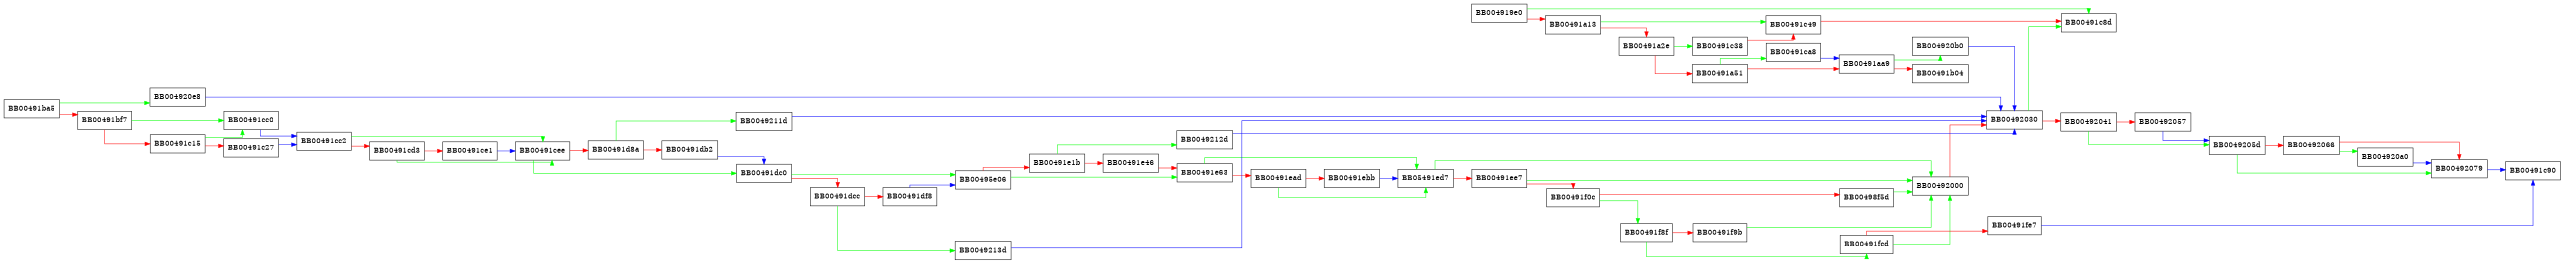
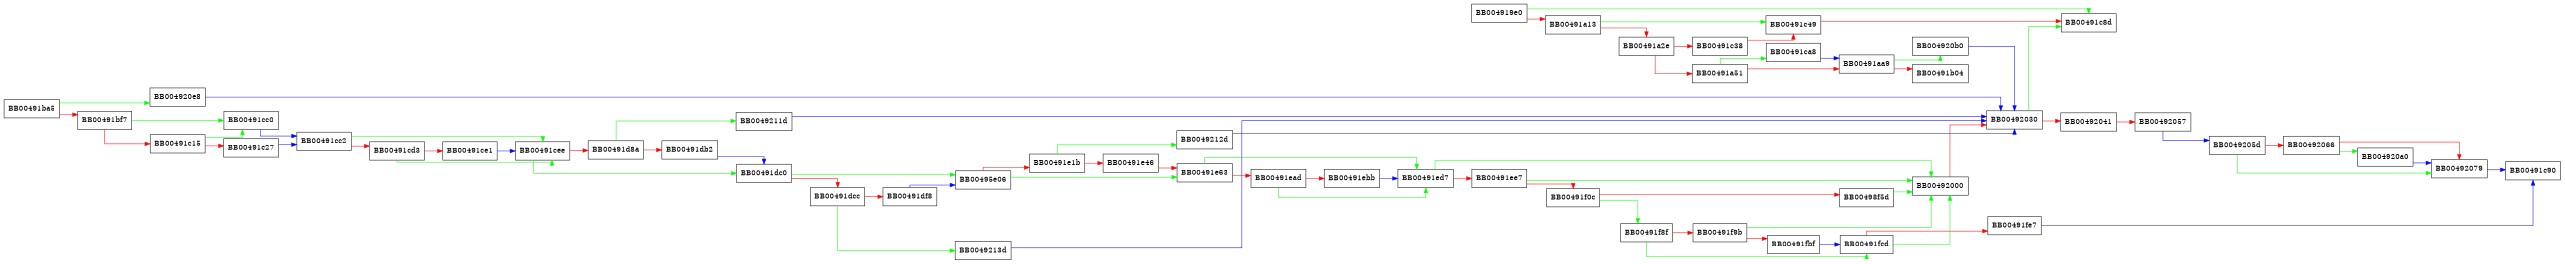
(1681, 46) -> (1681, 46)
(2140, 145) -> none
(1426, 178) -> (1426, 178)
none -> (1793, 245)
